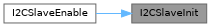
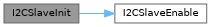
(109, 13) -> (92, 13)
